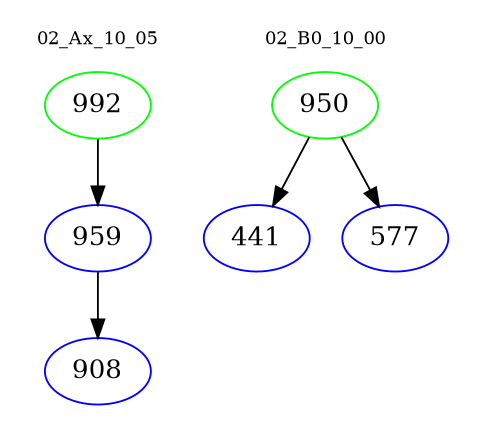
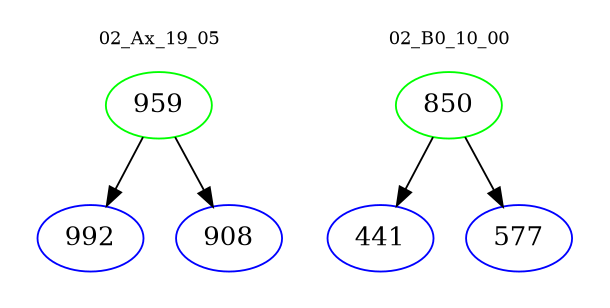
(98, 40) -> (160, 40)
(98, 105) -> (91, 238)
(325, 105) -> (449, 105)
(98, 163) -> (129, 163)
(98, 238) -> (159, 105)
